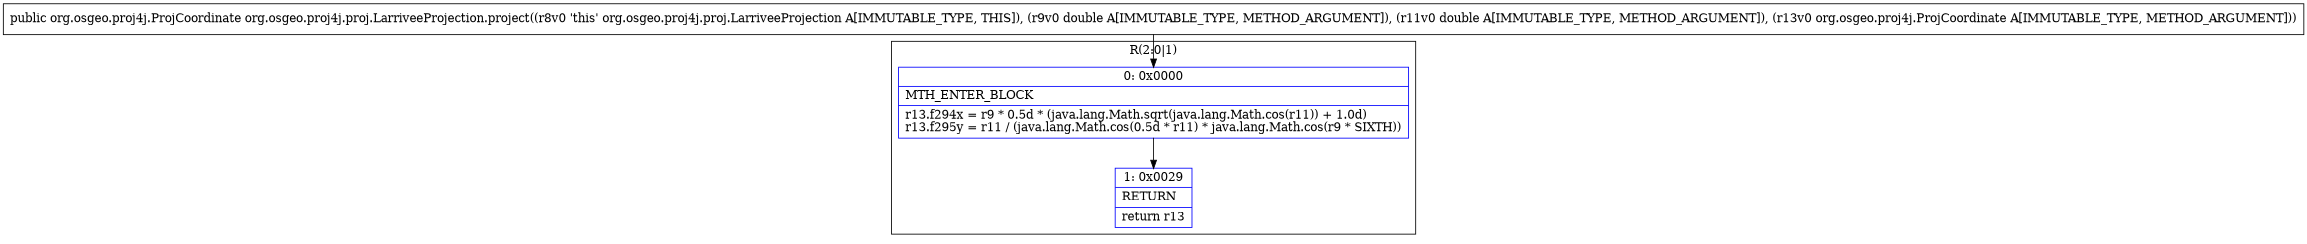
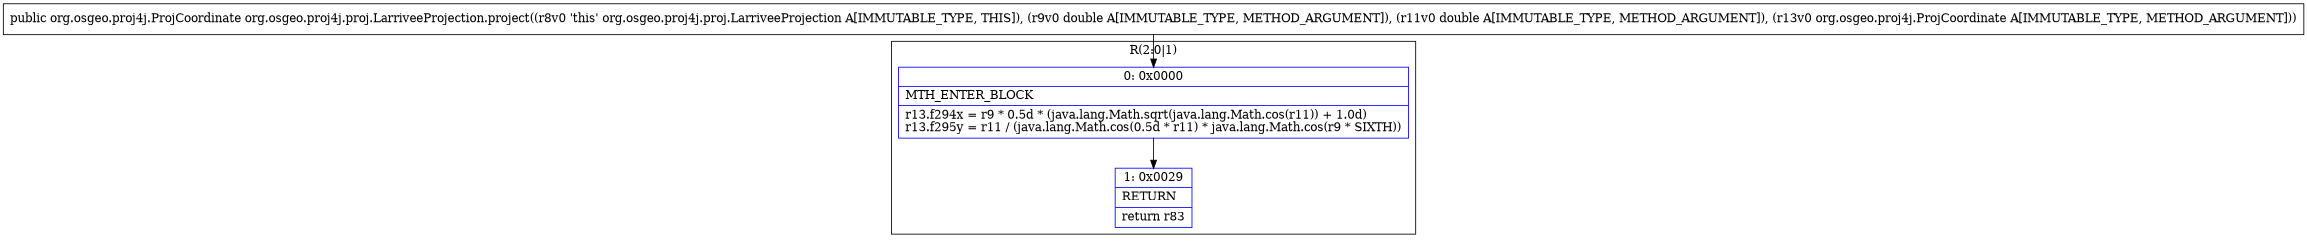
(1154, 217) -> (1154, 217)
